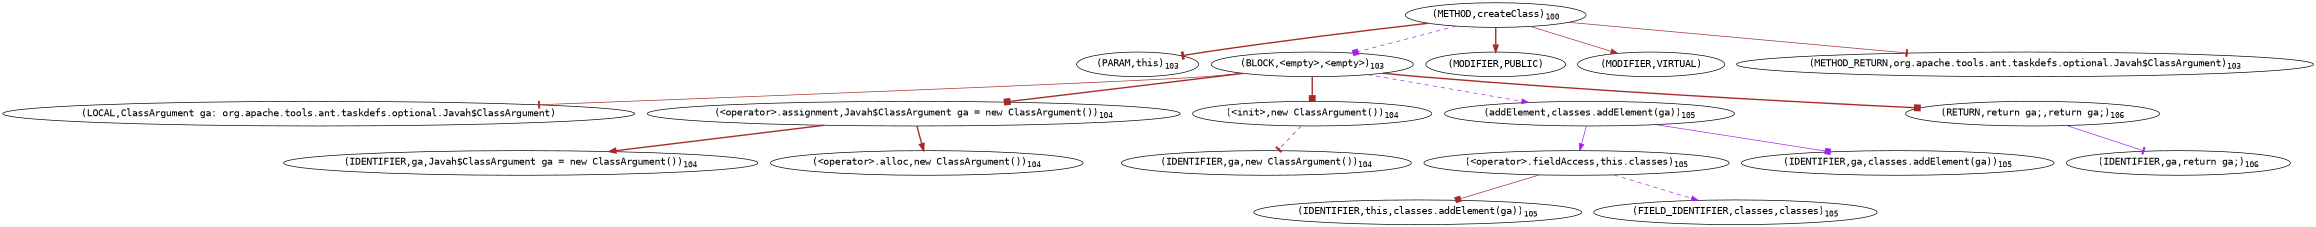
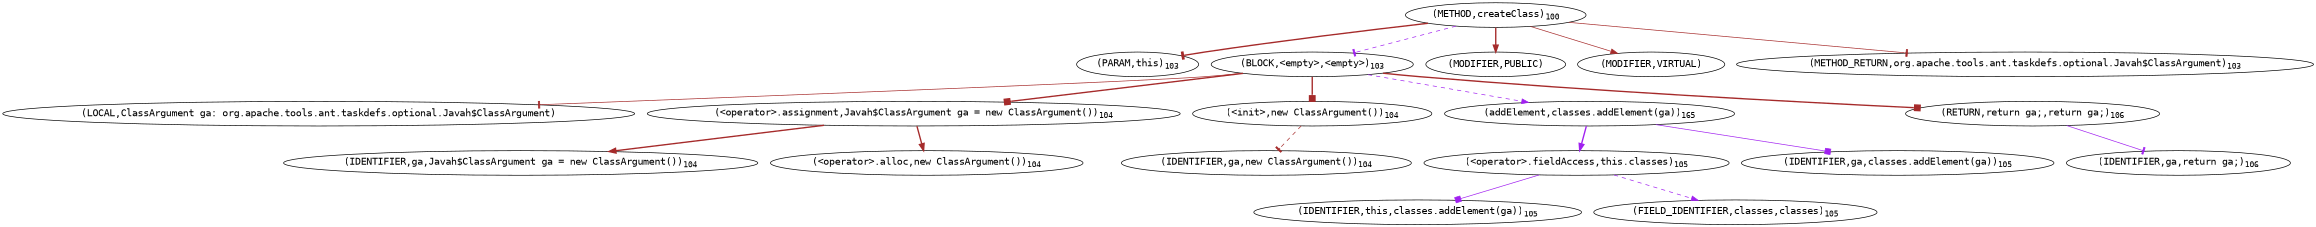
(1408, 39) -> (1406, 39)
(1688, 113) -> (1688, 113)
(1584, 135) -> (1584, 135)
(1501, 187) -> (1501, 187)
